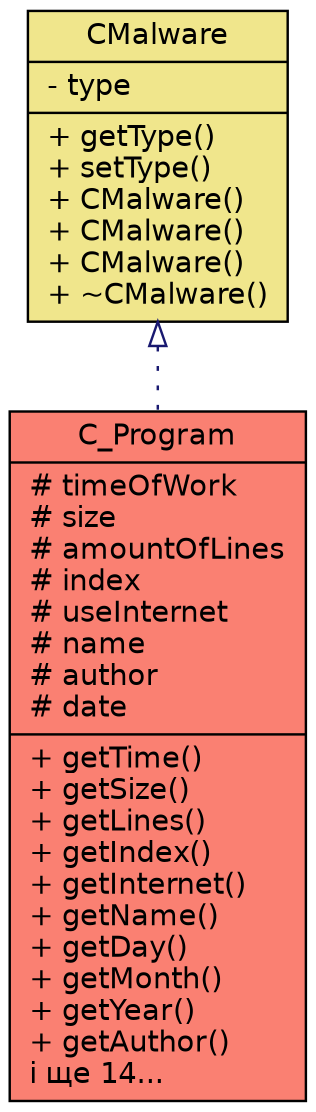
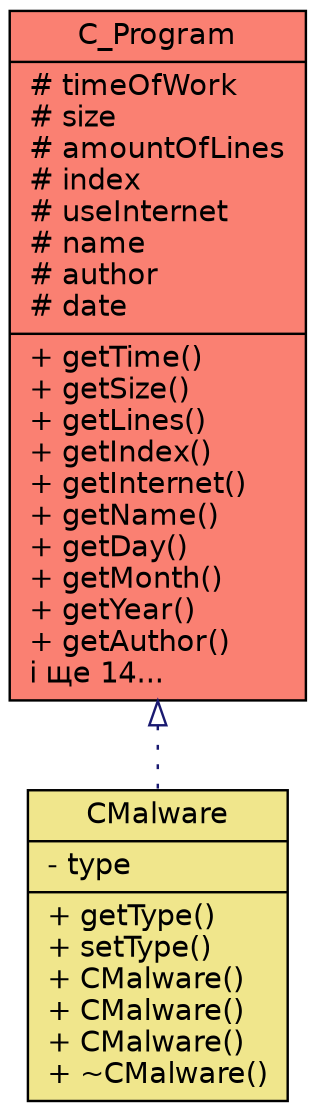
(158, 379) -> (158, 758)
